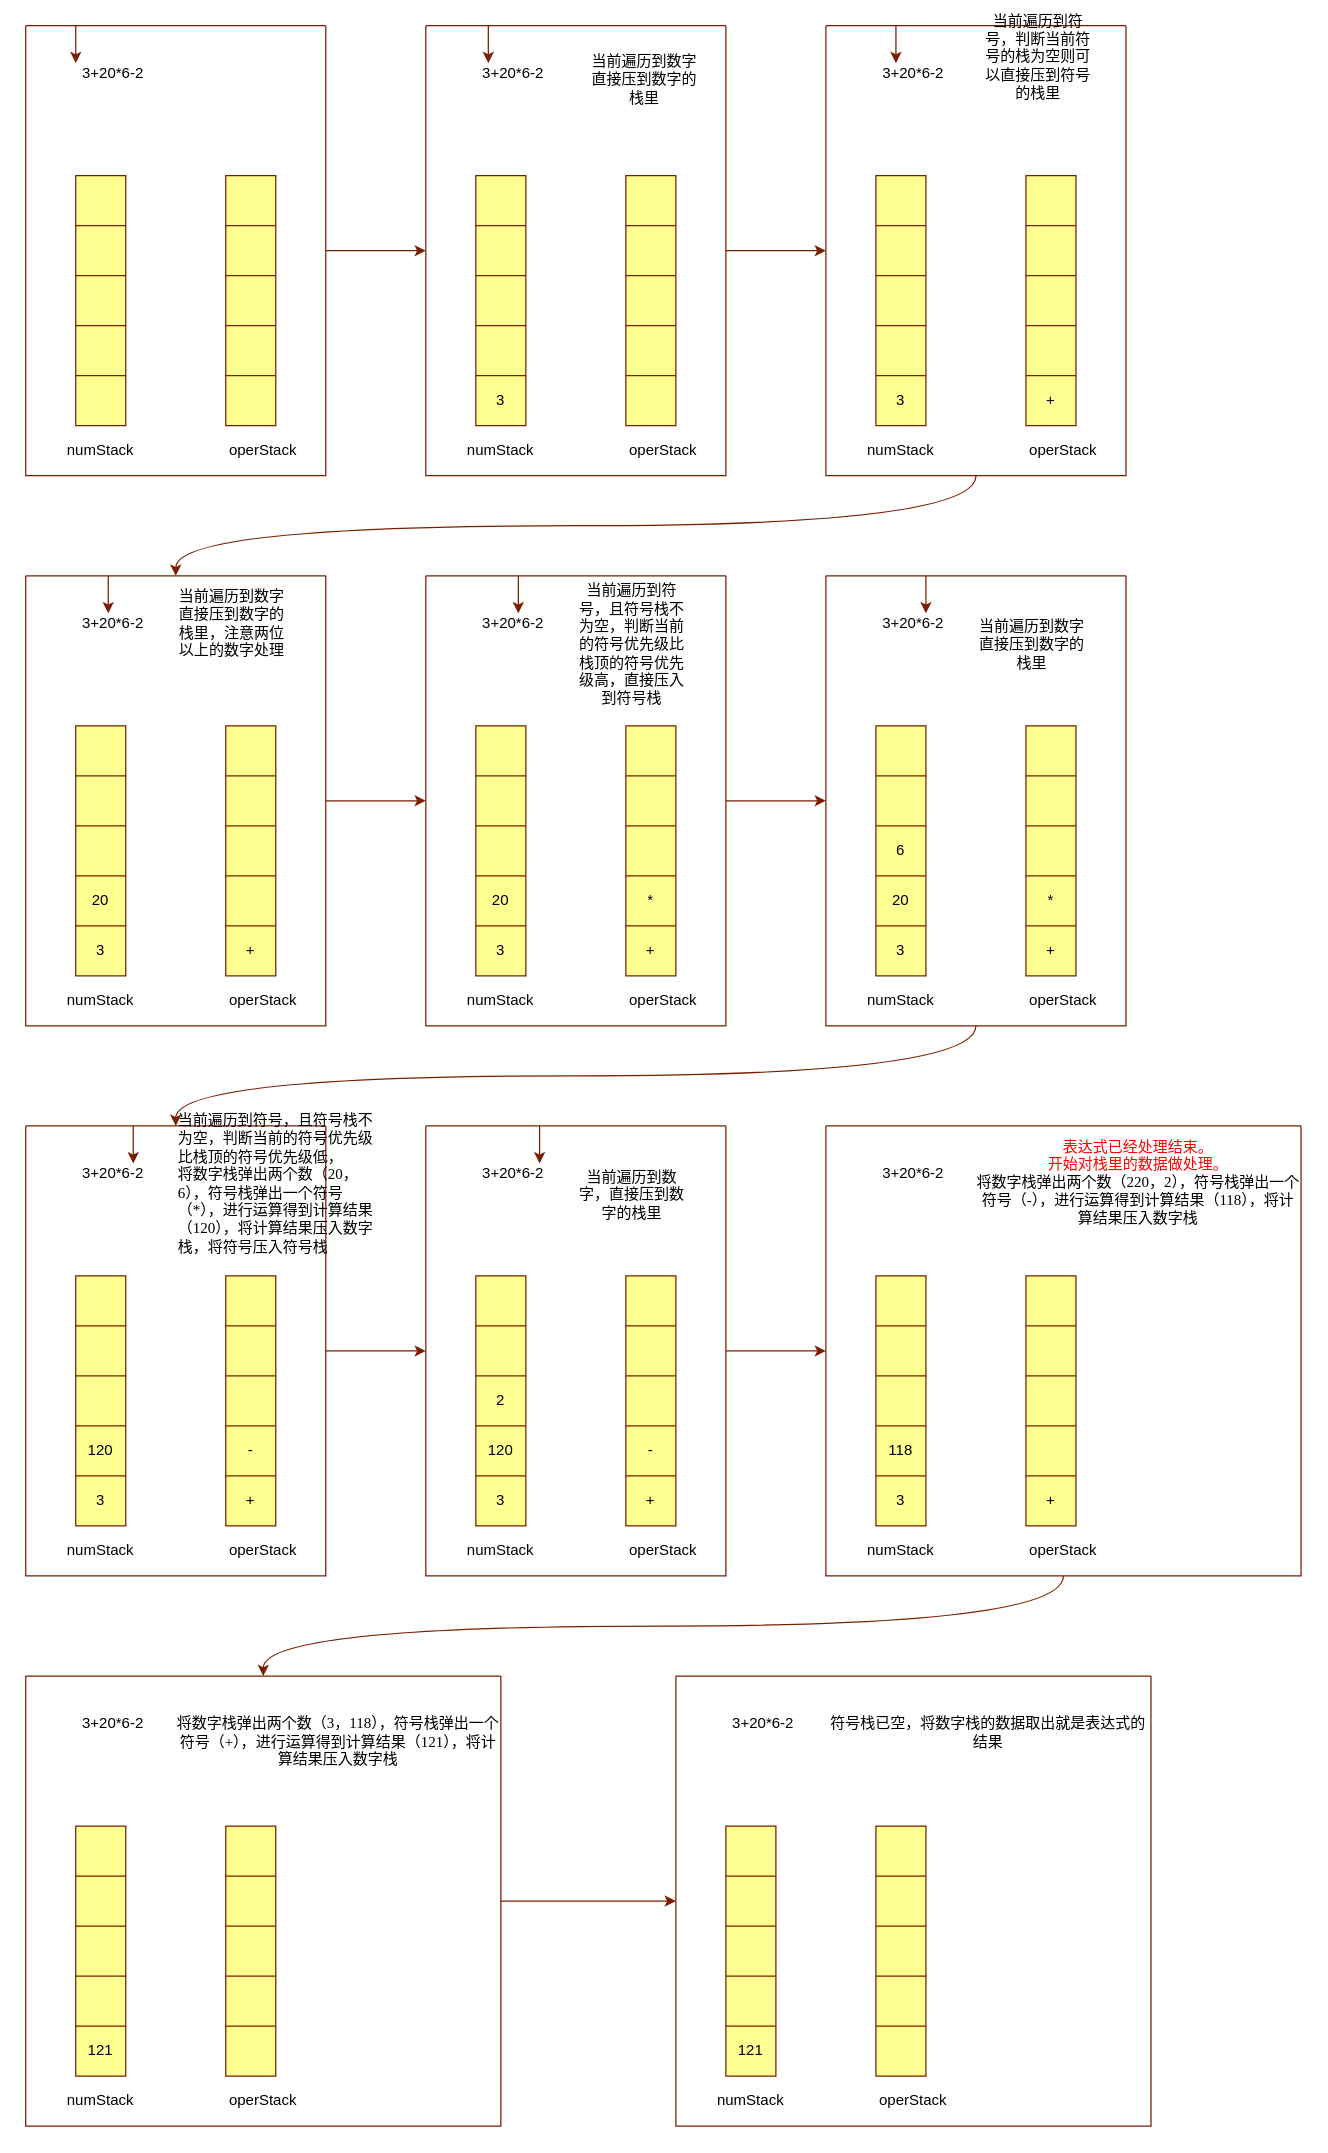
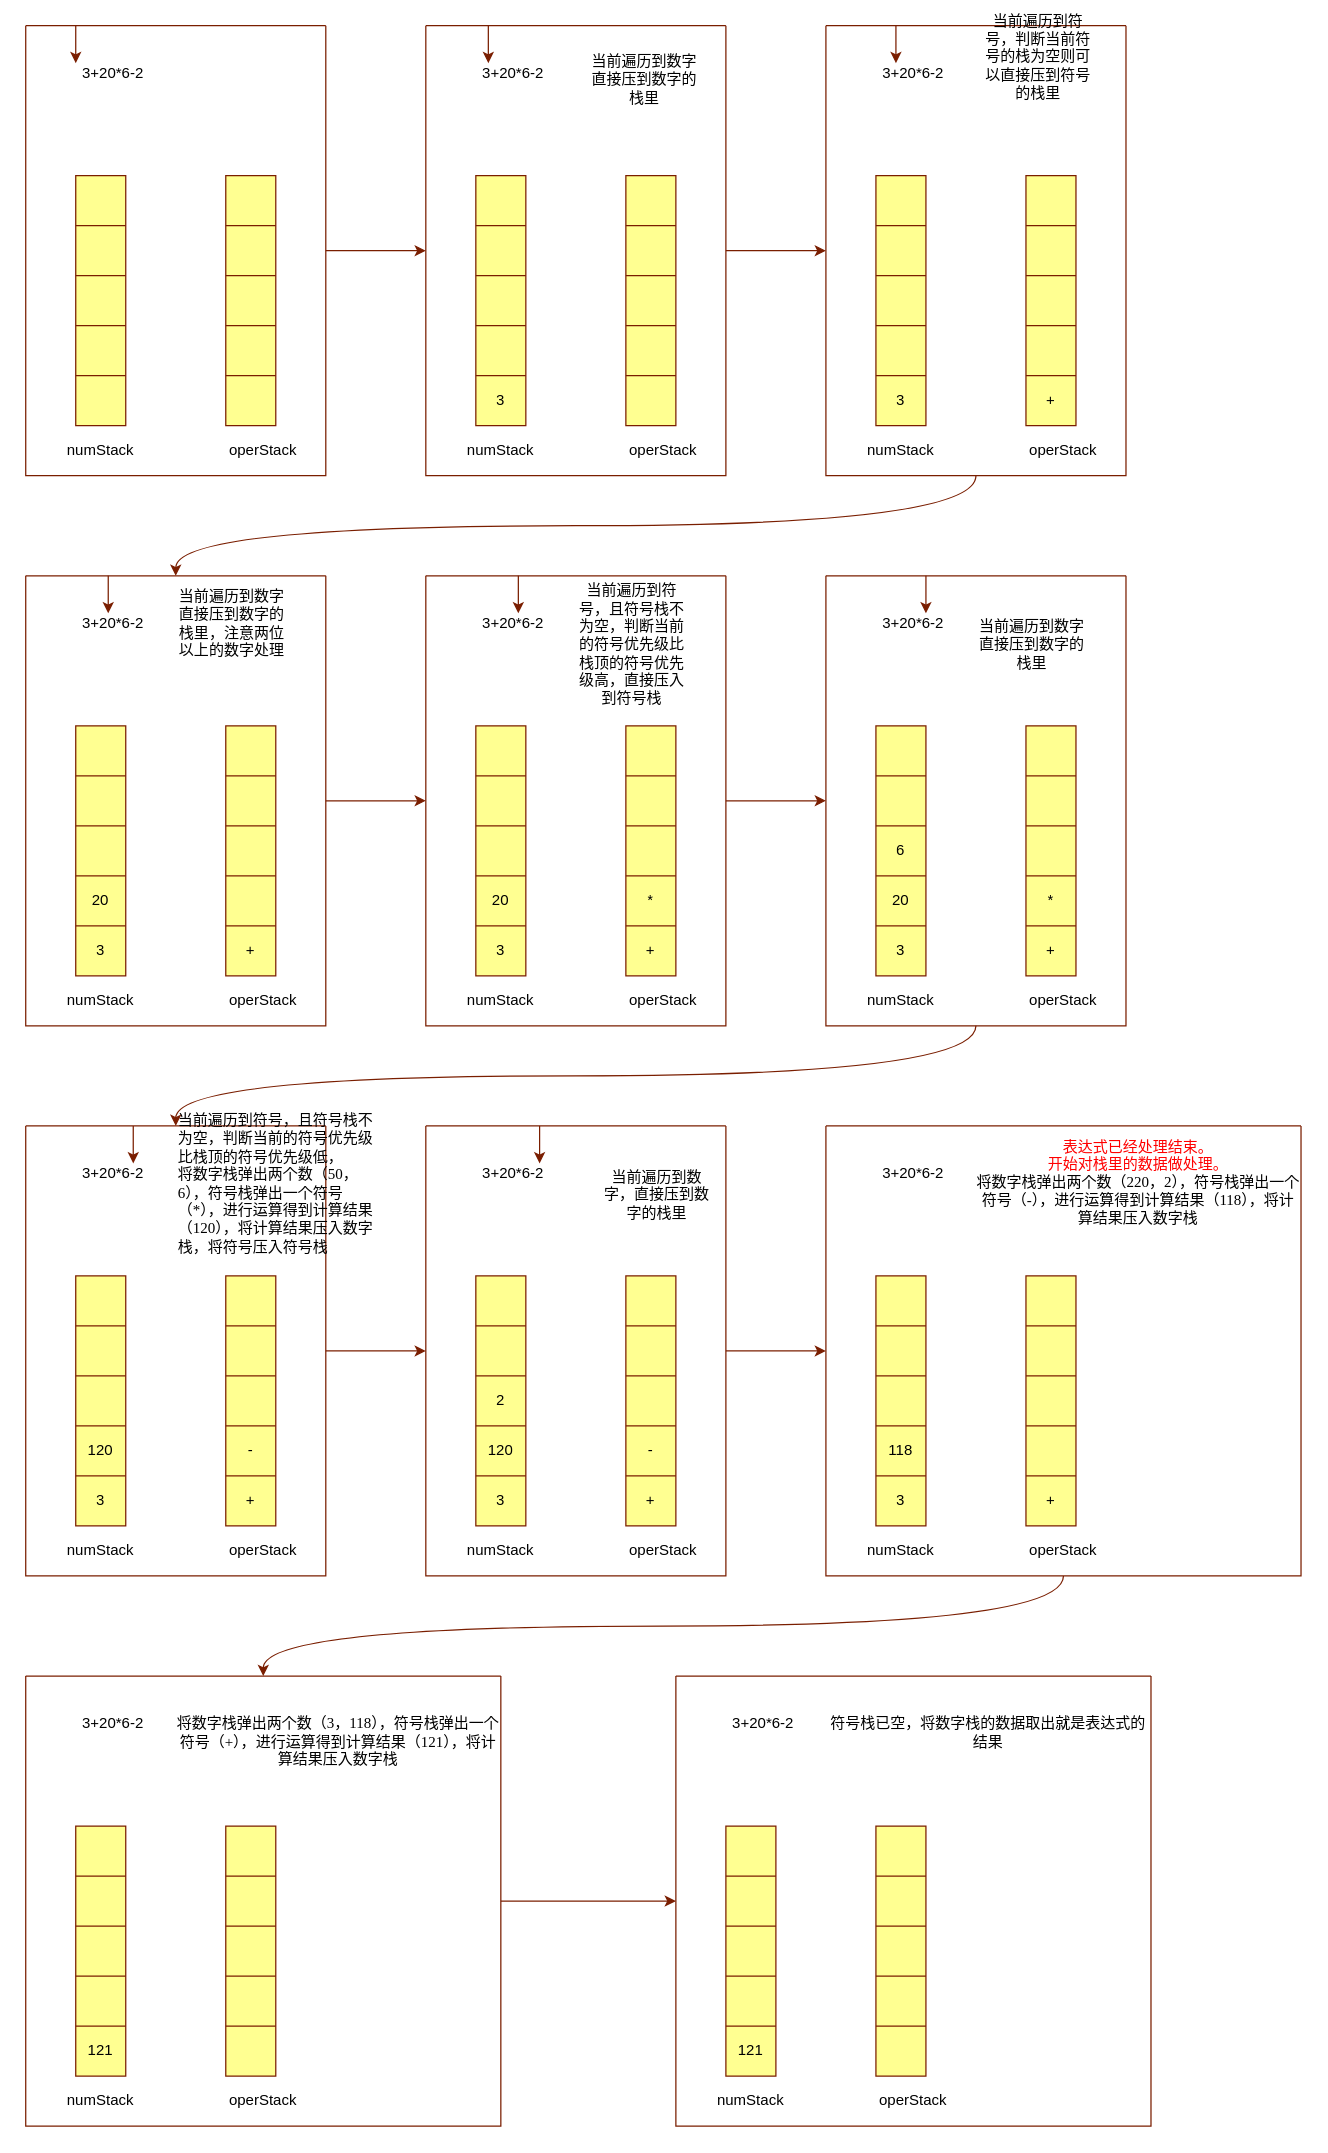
(277, 1183) -> (277, 1183)
(632, 1194) -> (657, 1194)
